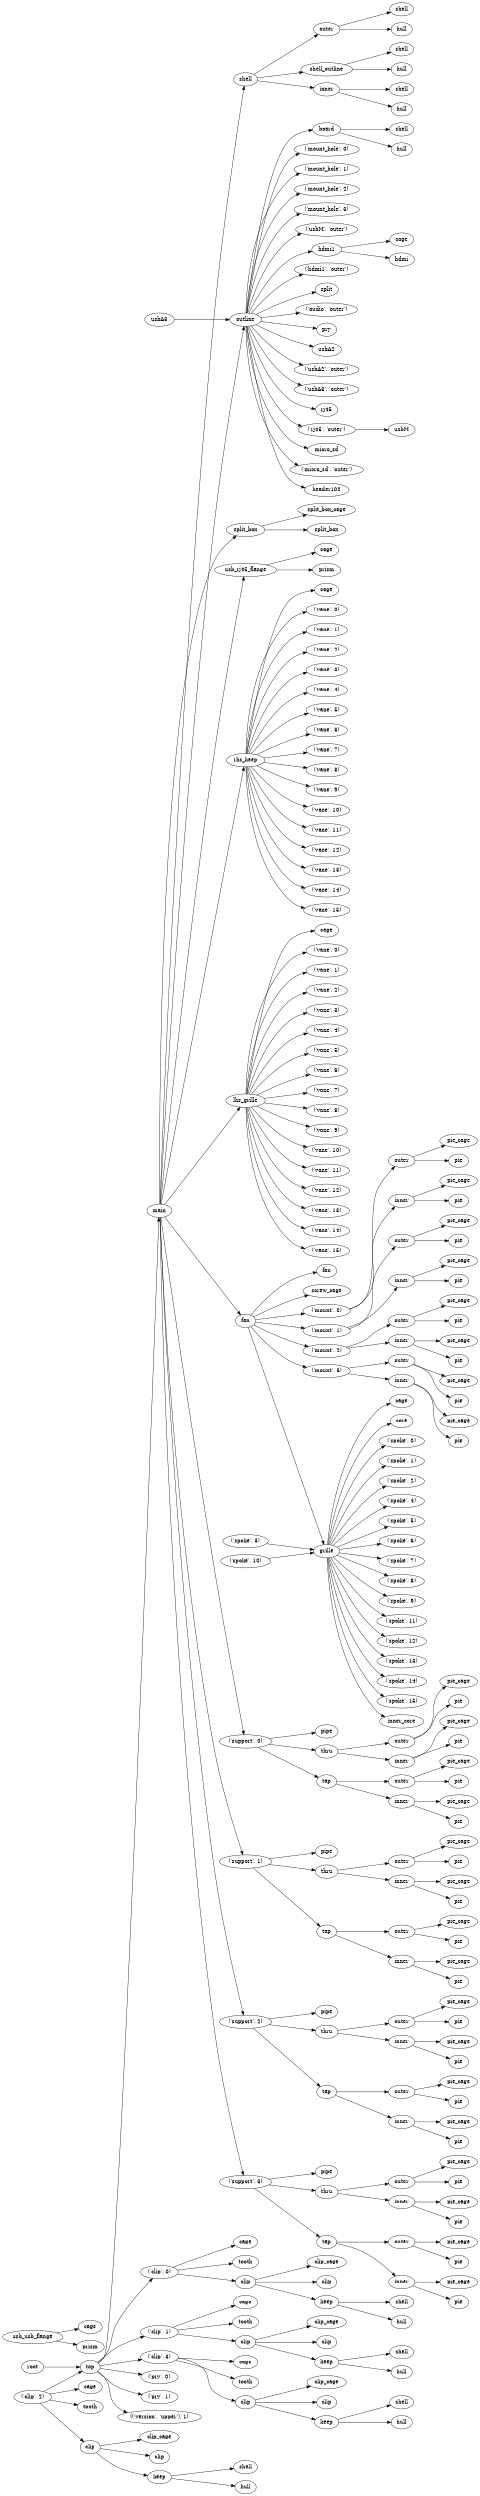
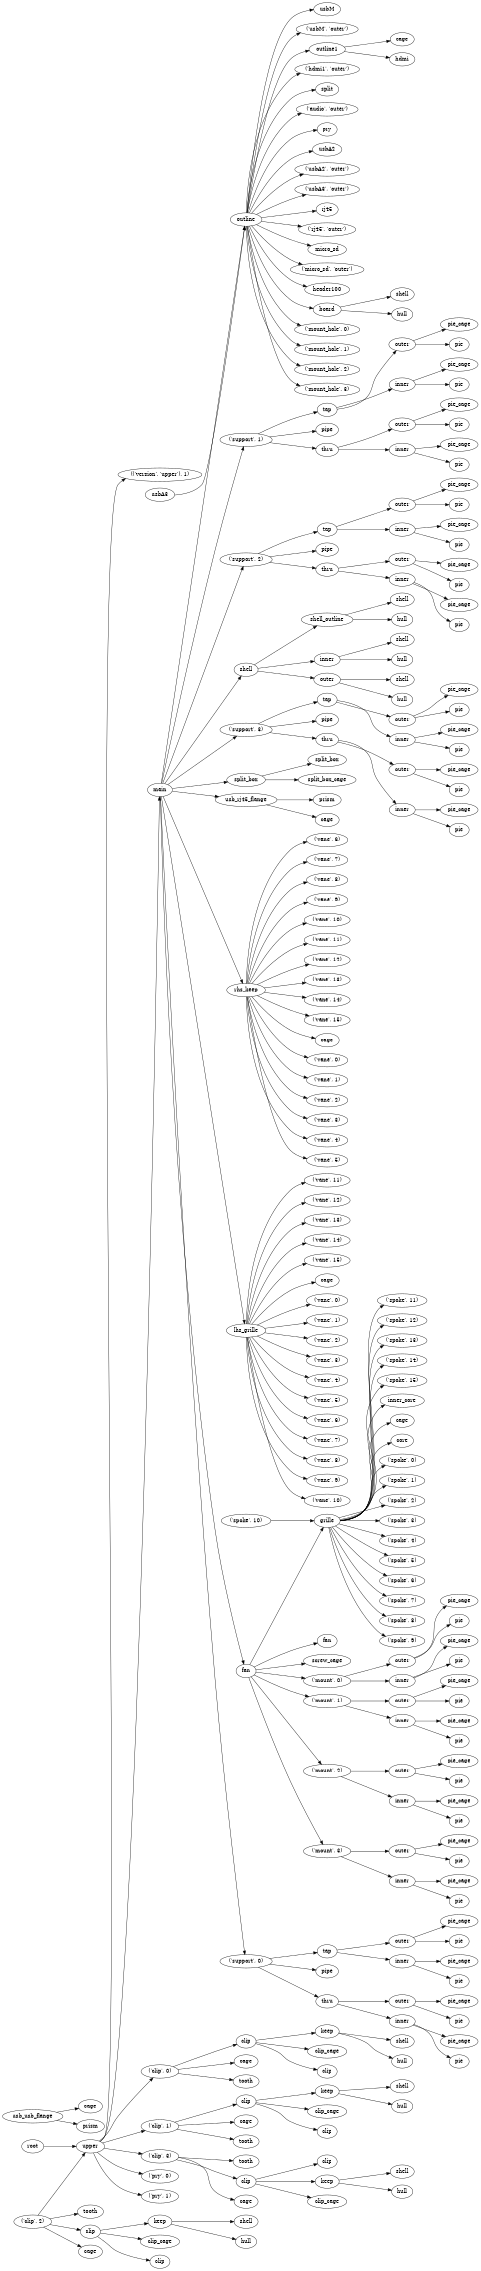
(327, 250) -> (327, 49)
(370, 430) -> (262, 103)
(288, 1546) -> (358, 1521)
(90, 2367) -> (90, 2146)
